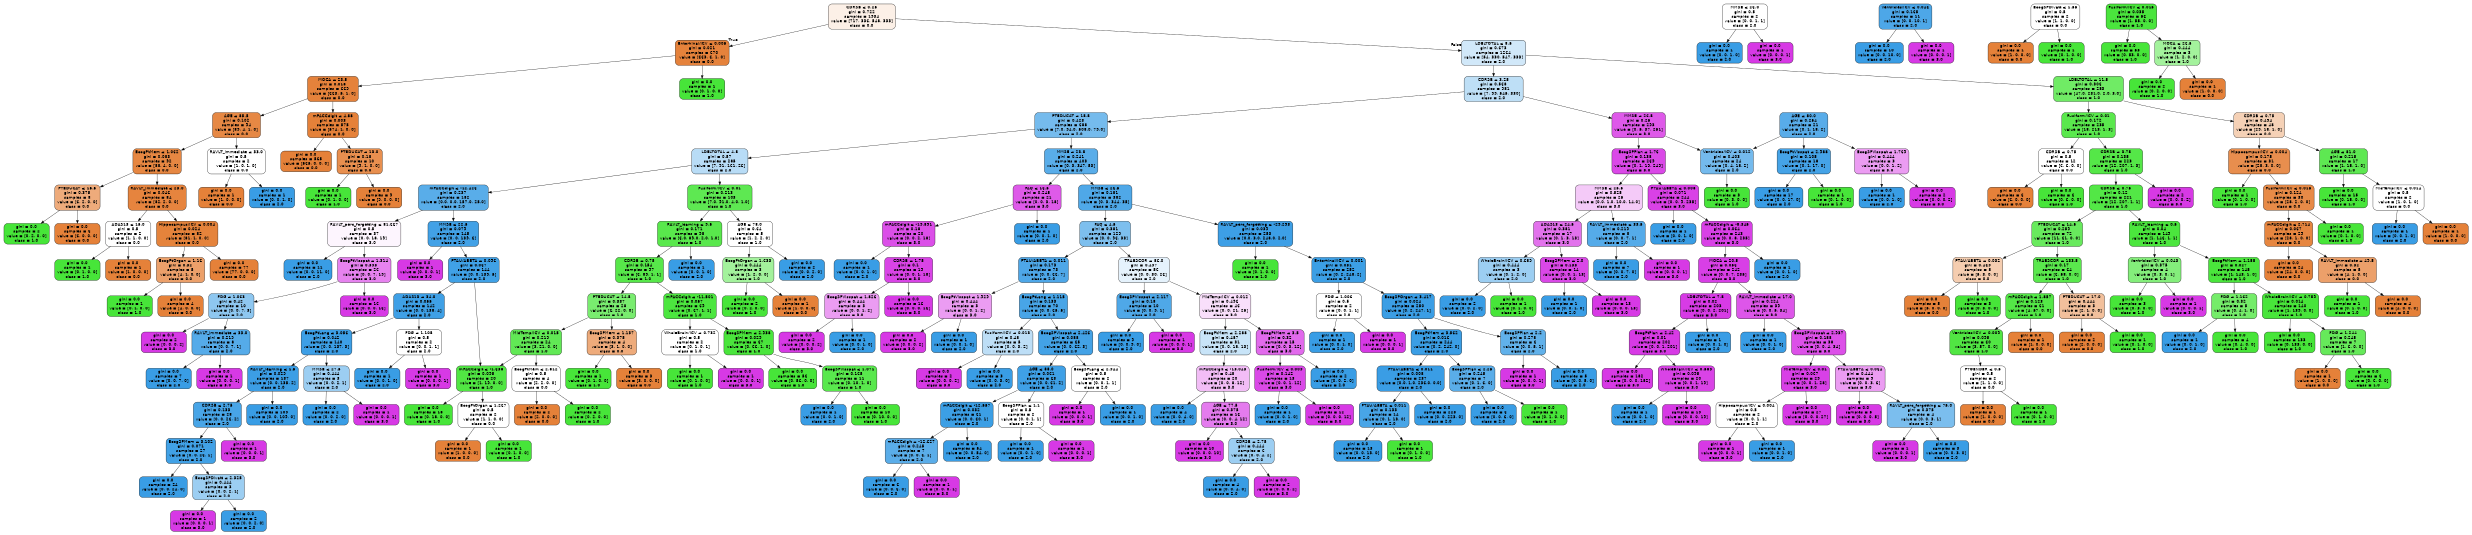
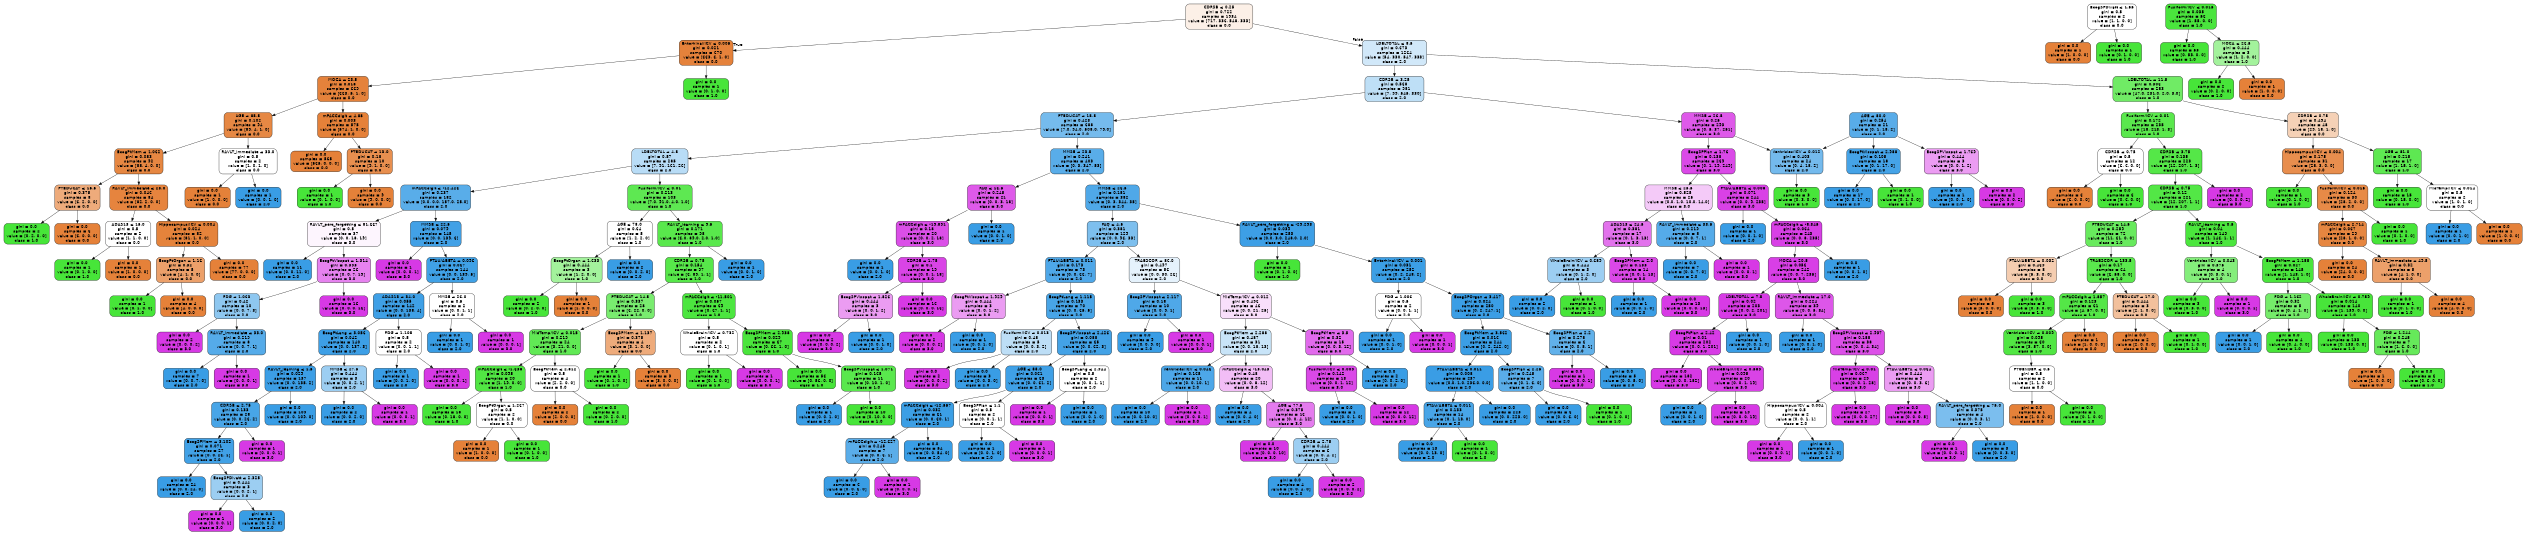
(477, 323) -> (452, 286)
none -> (1218, 360)
